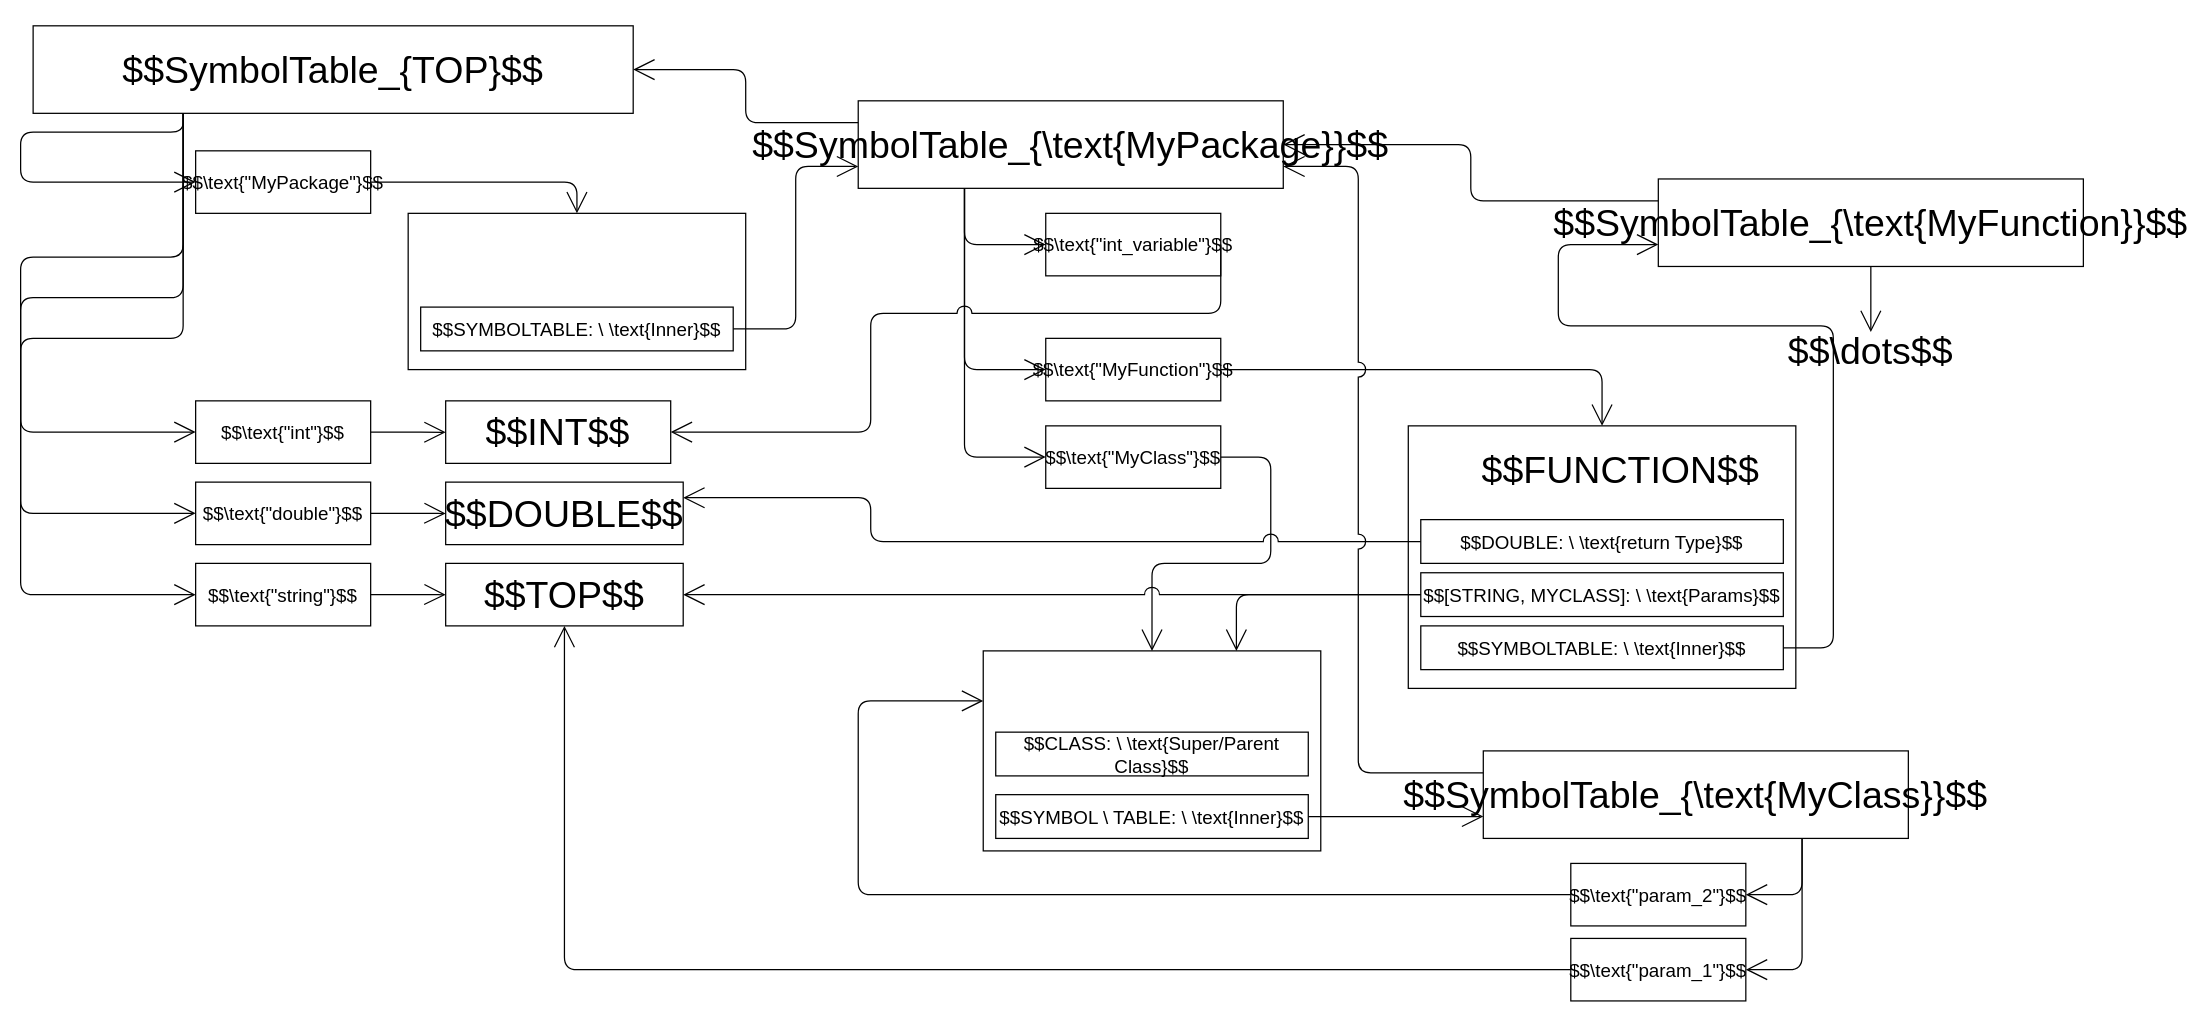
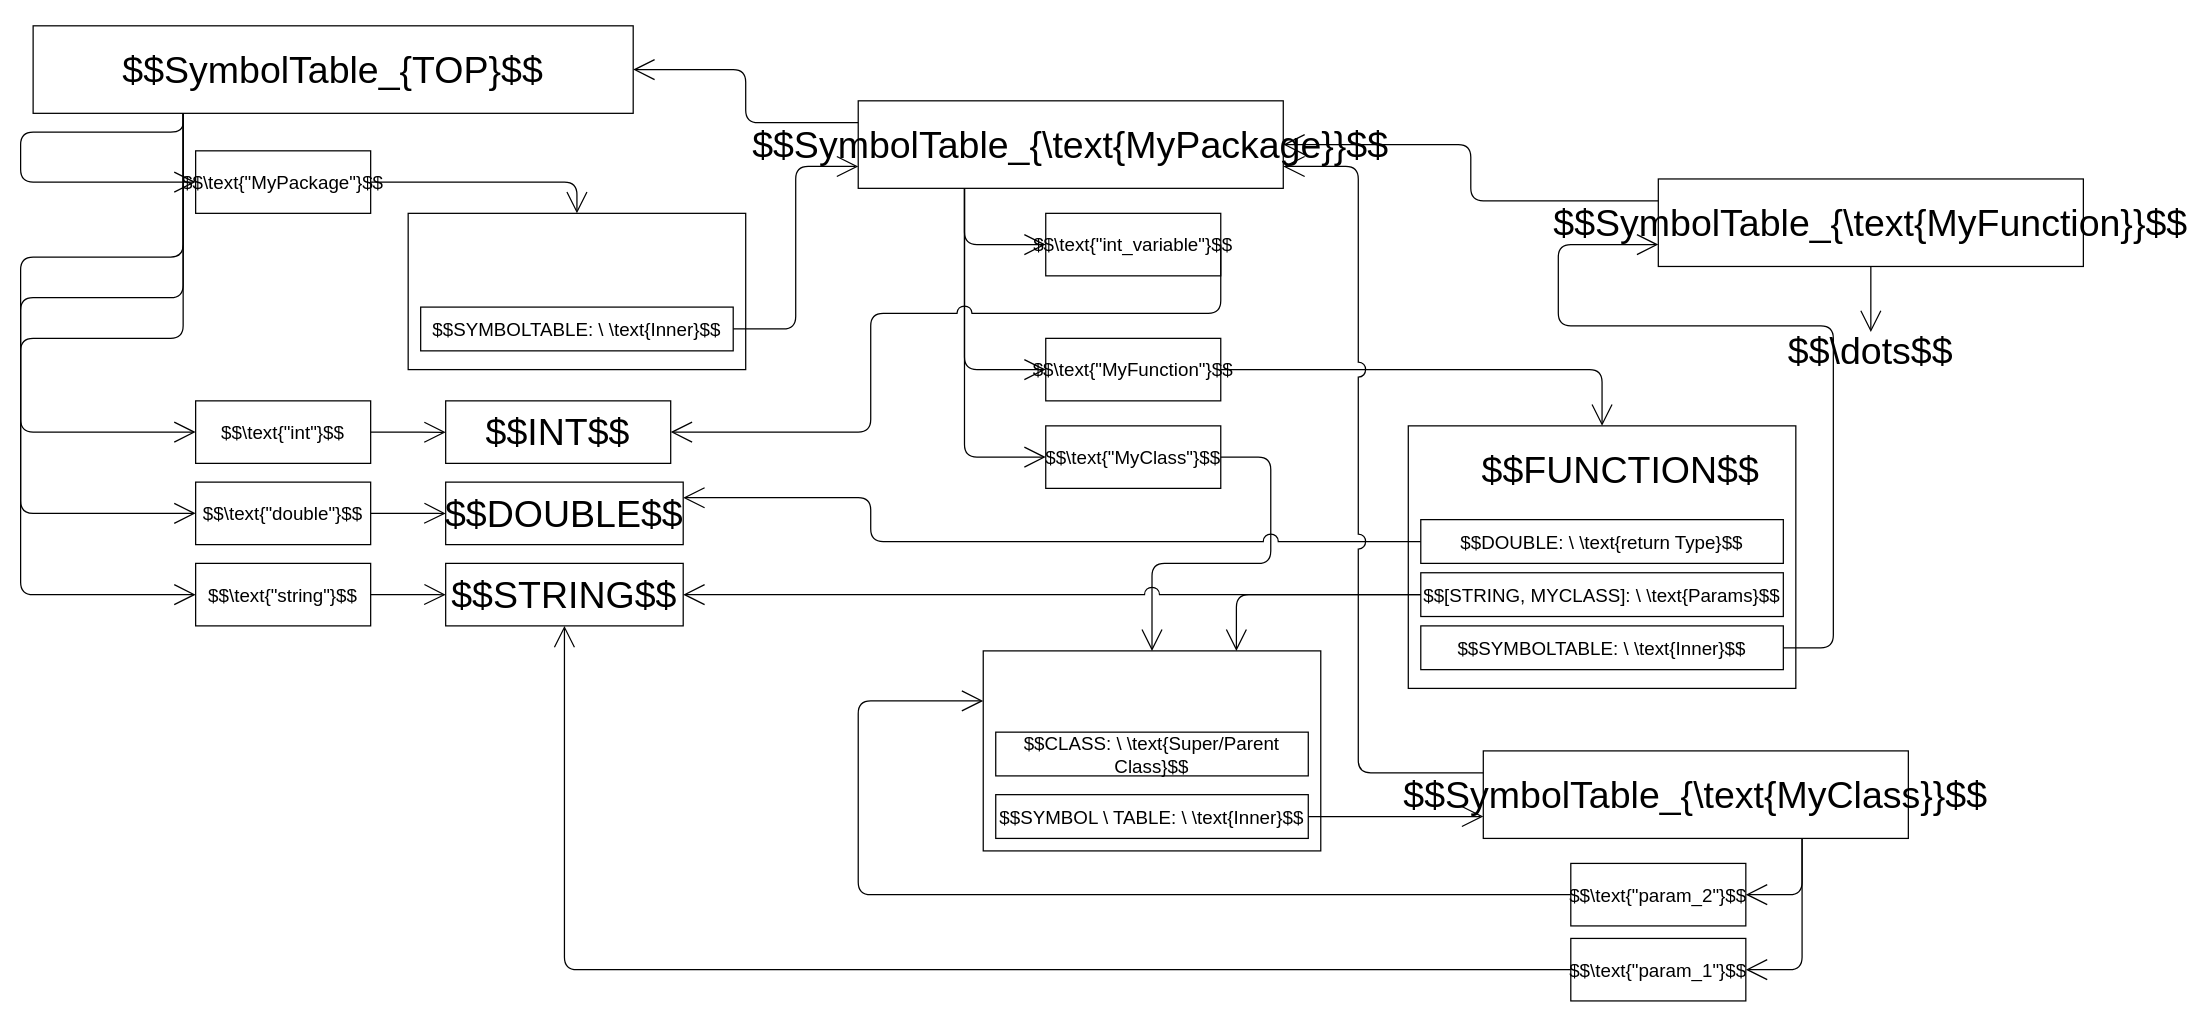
(564, 594) -> (564, 594)
